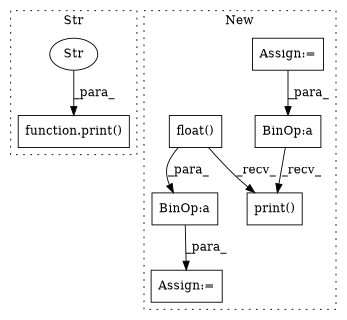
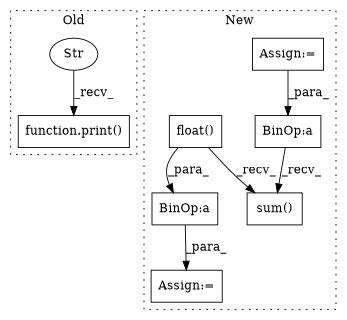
(74, 21) -> (74, 21)
(94, 93) -> (94, 93)
(275, 209) -> (275, 209)
